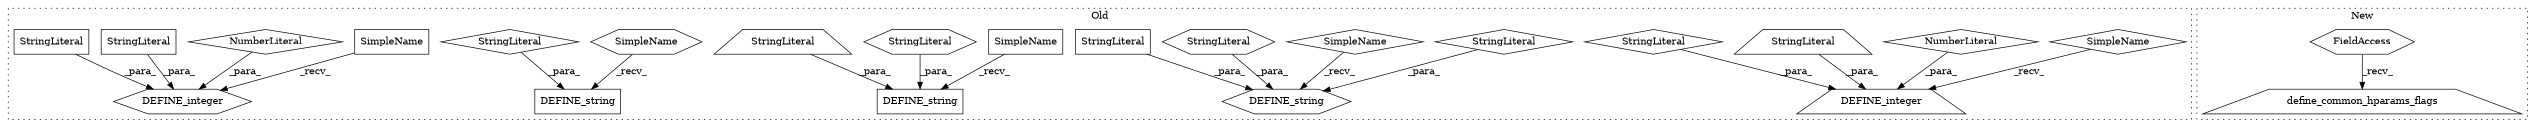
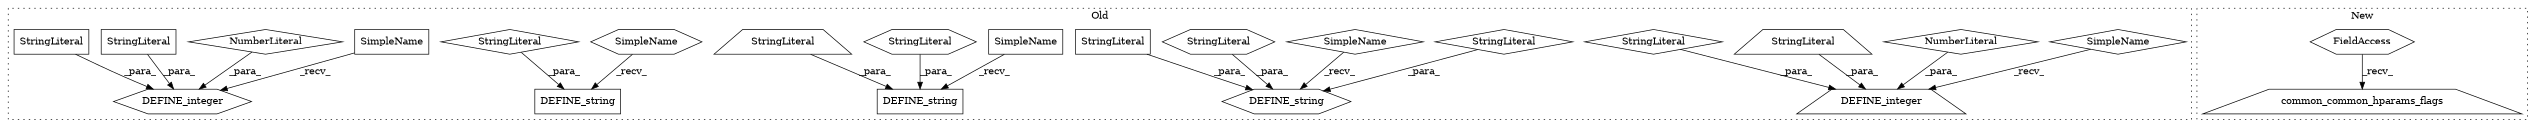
(2362, 102) -> (2362, 102)
